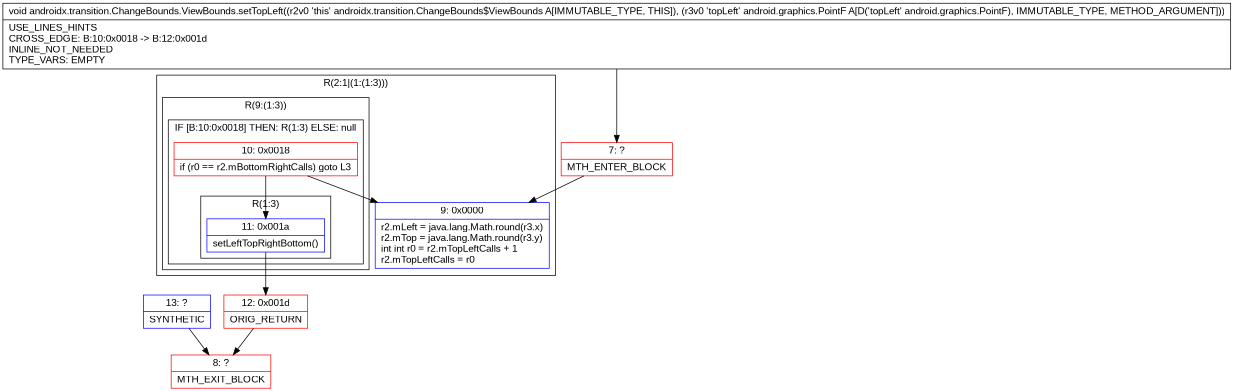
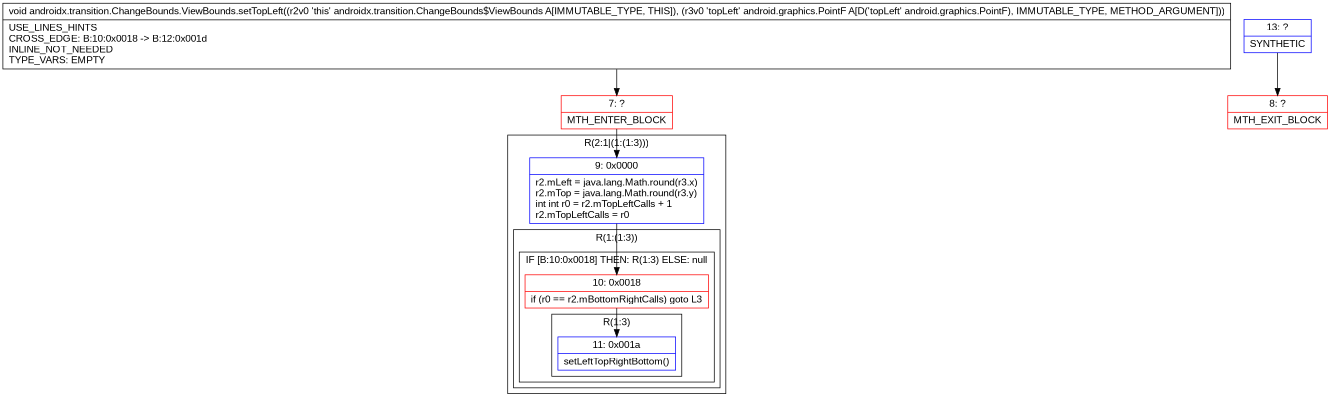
(266, 106) -> (617, 238)
(339, 188) -> (617, 246)
(266, 312) -> none
